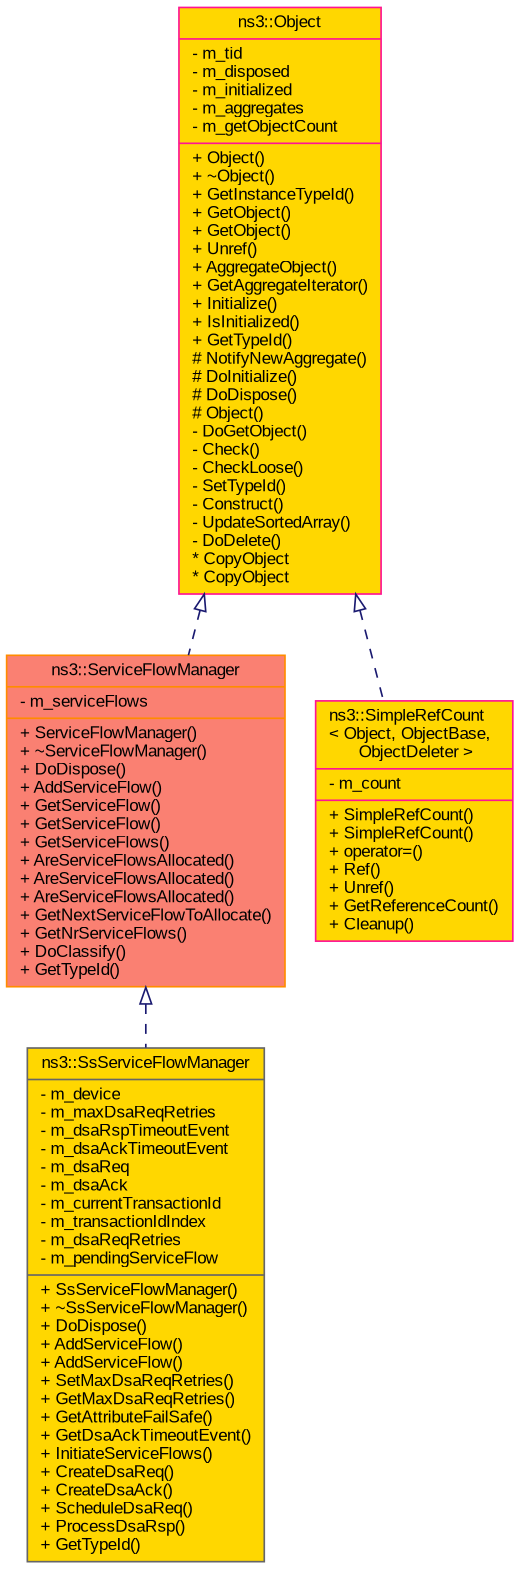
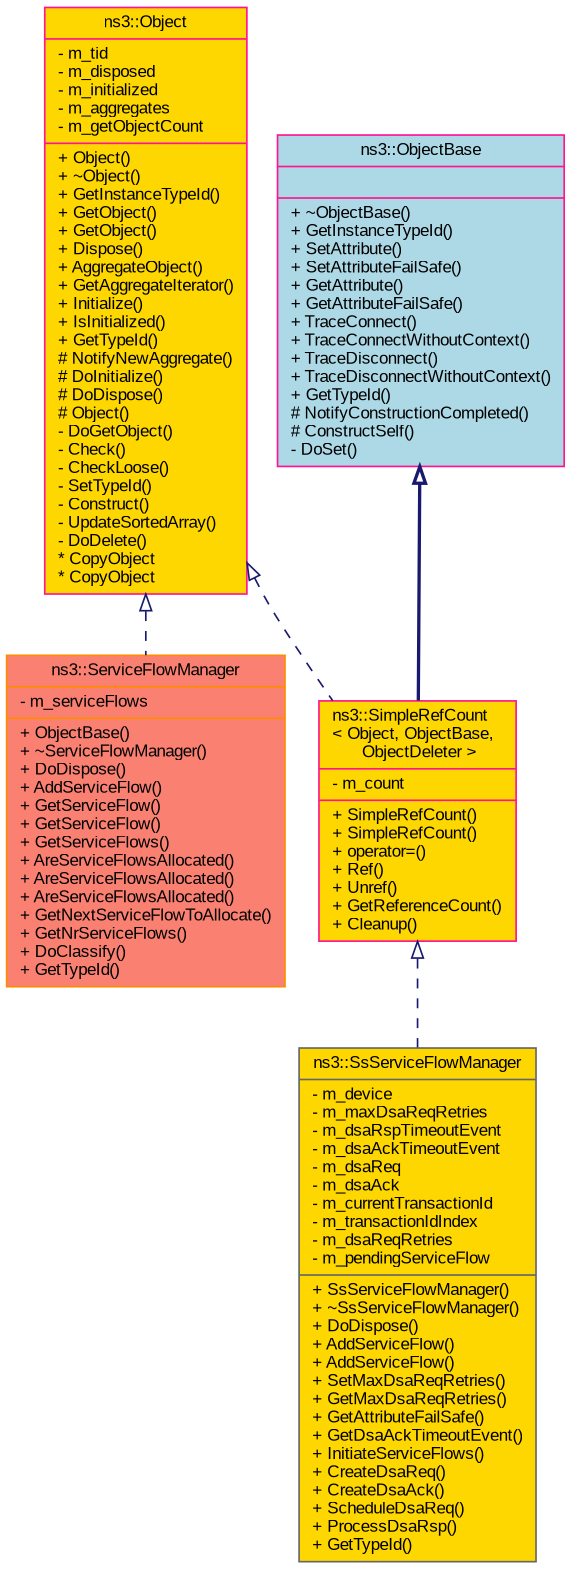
(225, 249) -> (101, 249)
none -> (421, 301)
(109, 733) -> (75, 733)
(146, 1026) -> (418, 1003)
